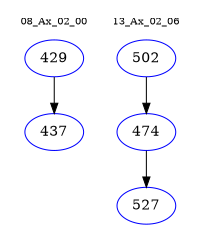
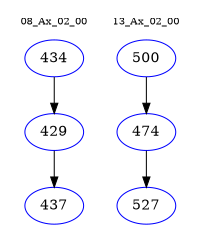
(146, 22) -> (146, 22)
none -> (54, 58)
(146, 58) -> (146, 58)
